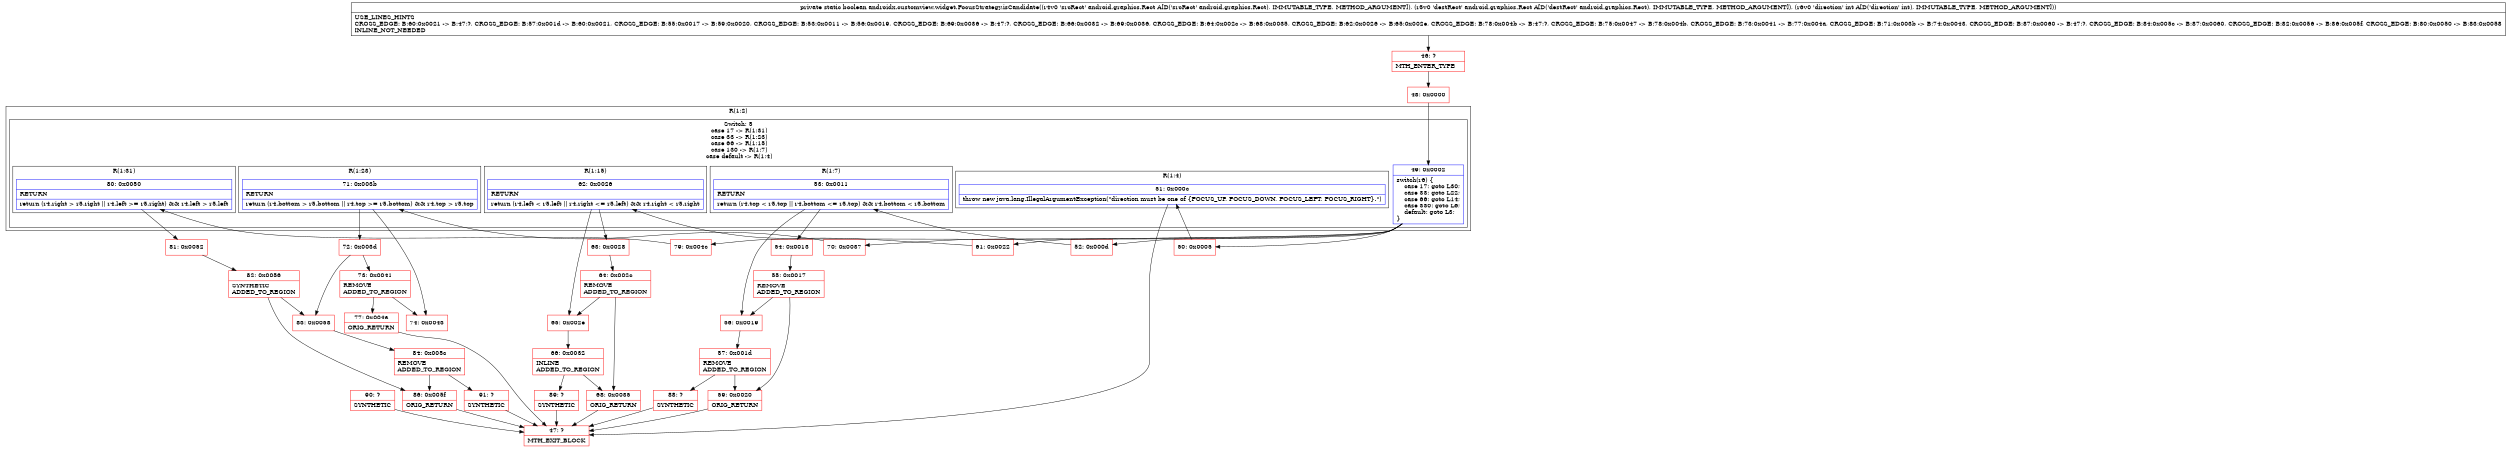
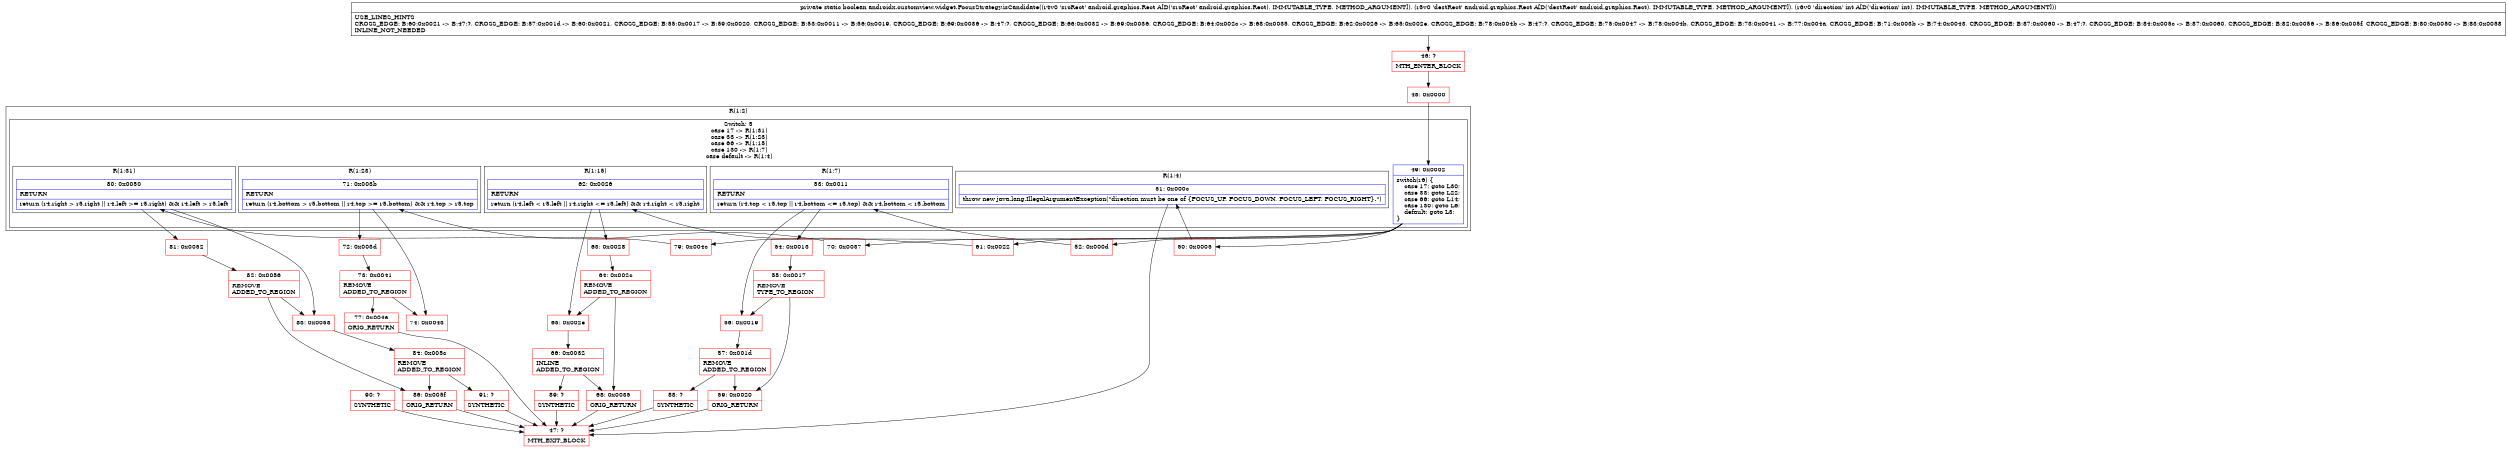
(1425, 66) -> (1428, 66)
(1428, 206) -> (1428, 206)
(330, 281) -> (259, 243)
(251, 286) -> (246, 286)
(789, 292) -> (785, 292)
